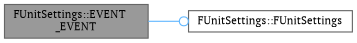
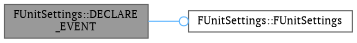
(76, 21) -> (76, 21)
